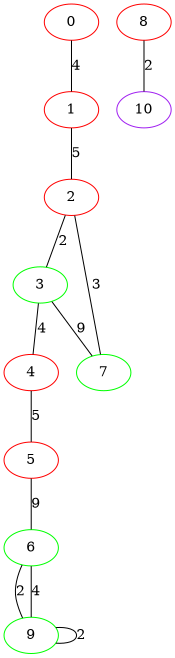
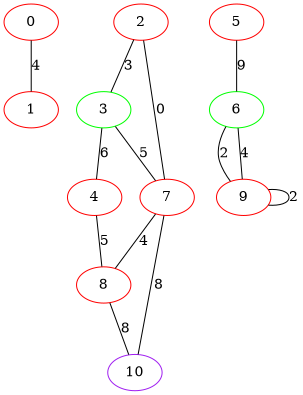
(149, 66) -> (126, 329)
(71, 154) -> none
(63, 241) -> (129, 66)
none -> (135, 241)
(97, 285) -> (161, 110)
none -> (151, 285)
(42, 329) -> (105, 154)
(82, 329) -> (144, 154)
(104, 373) -> (167, 197)
(31, 416) -> (99, 241)
(31, 635) -> (244, 197)
